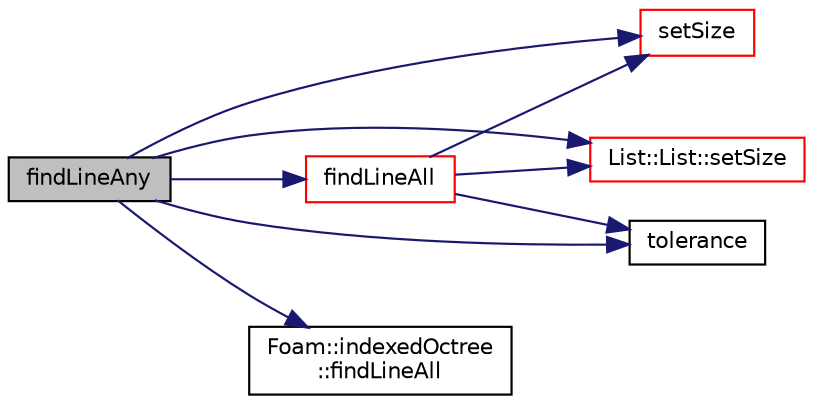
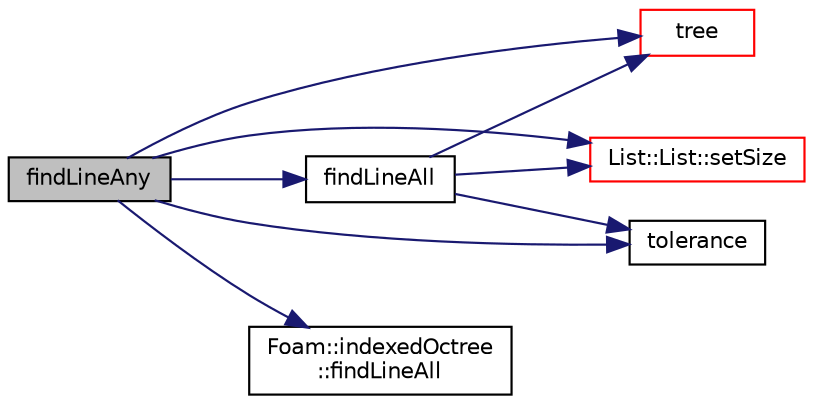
(697, 33) -> (697, 33)
(380, 179) -> (380, 179)
